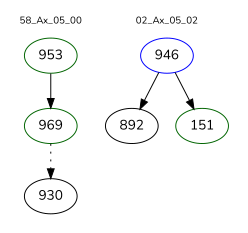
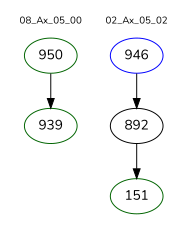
(51, 21) -> (51, 21)
(51, 56) -> (51, 56)
(182, 86) -> (137, 156)
(51, 126) -> (51, 126)
(51, 196) -> none
